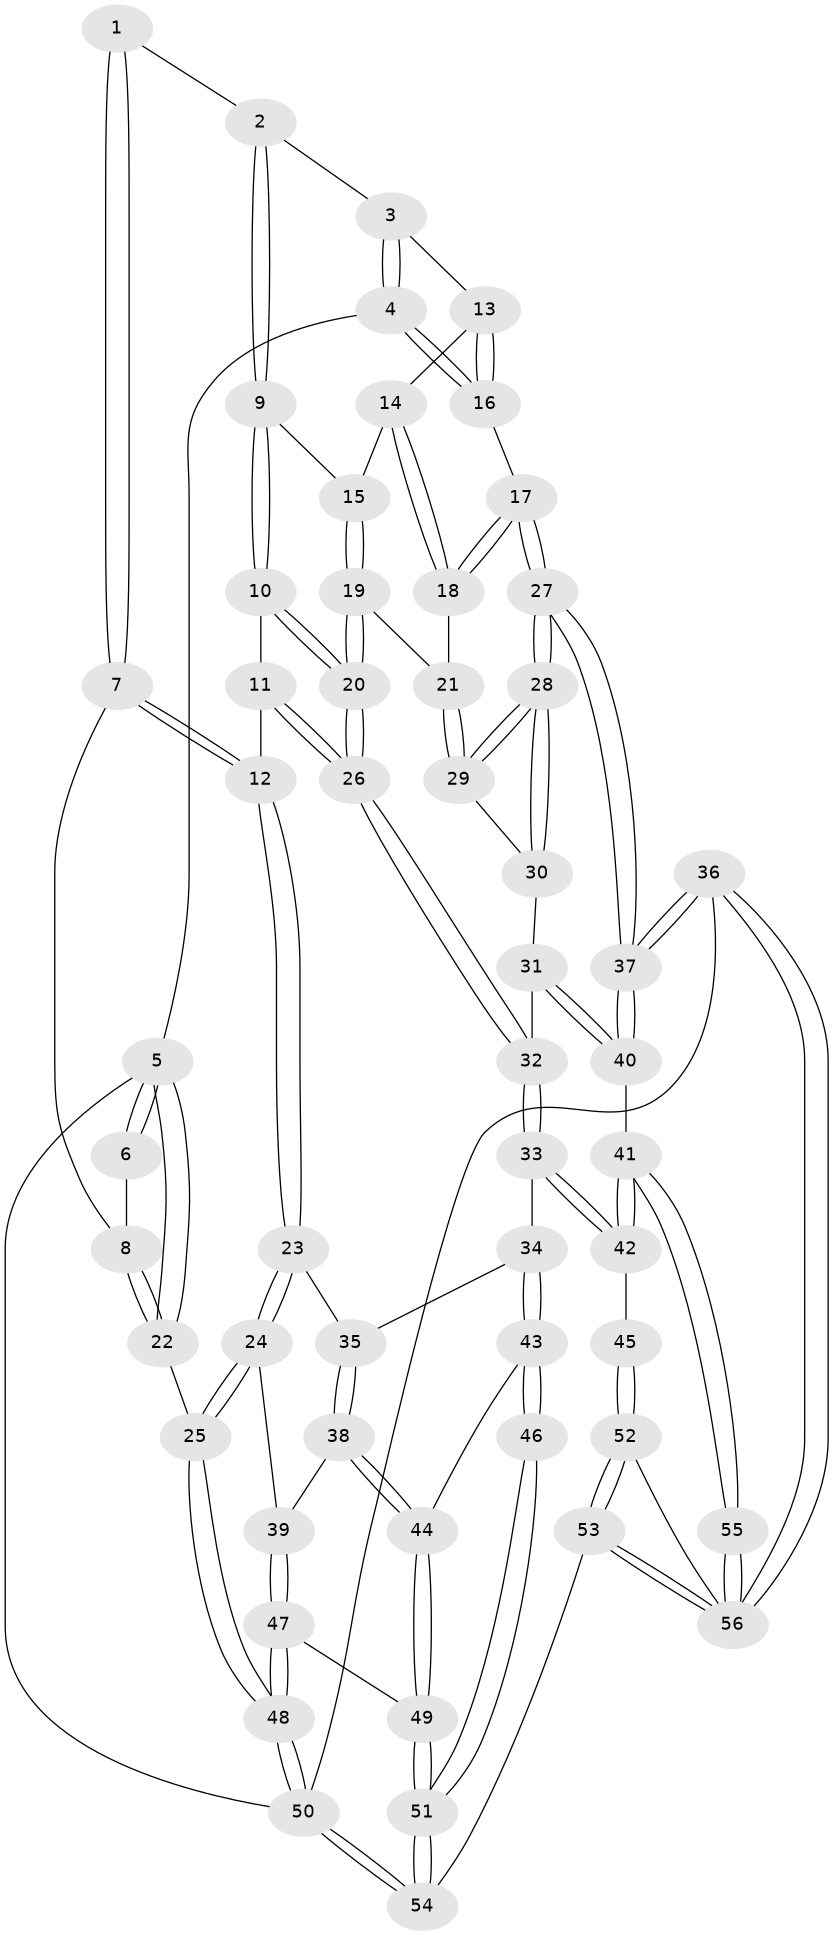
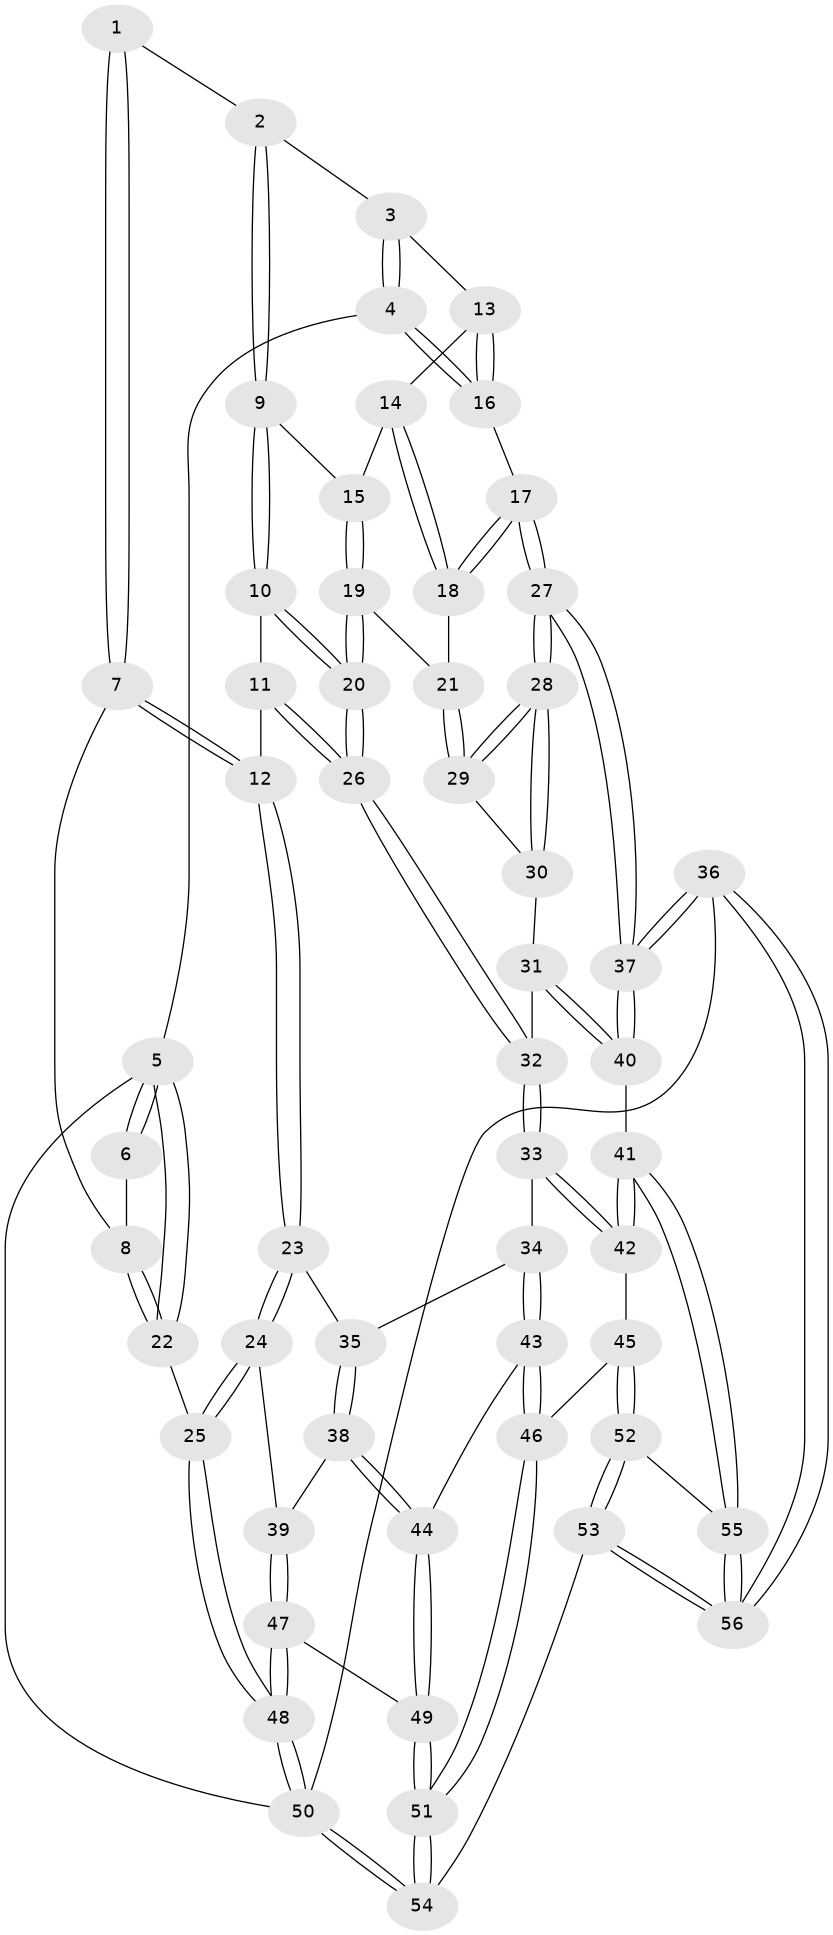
none -> (579, 1390)
(674, 1534) -> (680, 1484)
